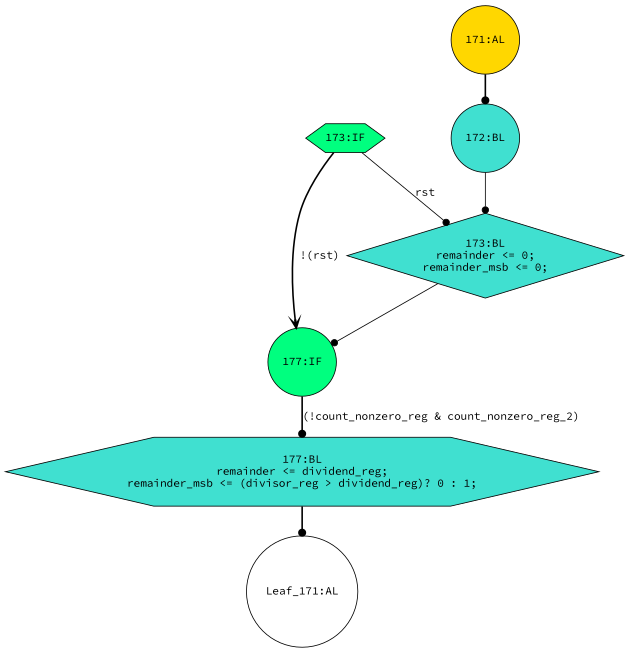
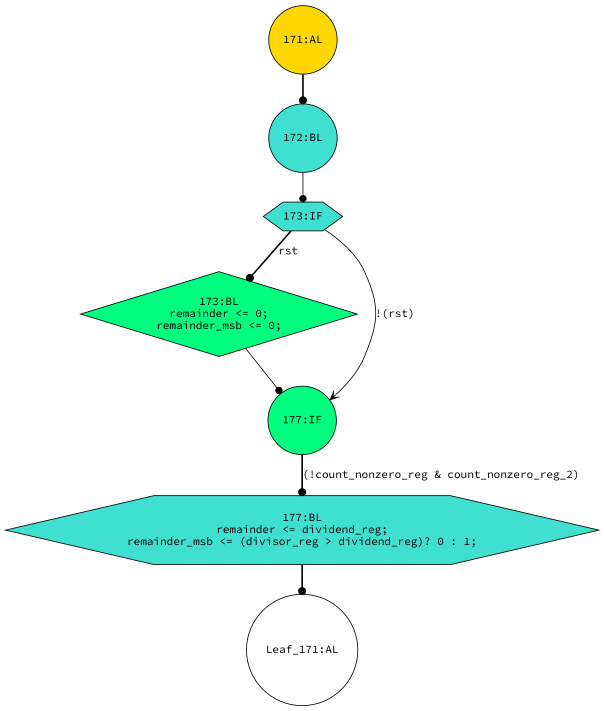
(345, 138) -> (303, 216)
(403, 186) -> (272, 253)
(485, 189) -> (303, 184)
(296, 232) -> (375, 309)
(485, 256) -> (219, 314)
